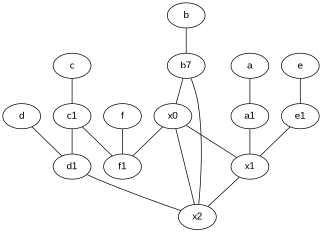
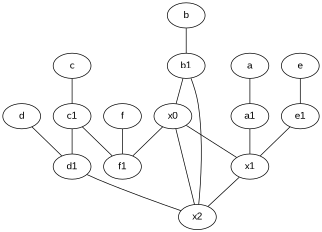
(186, 66) -> (186, 66)
